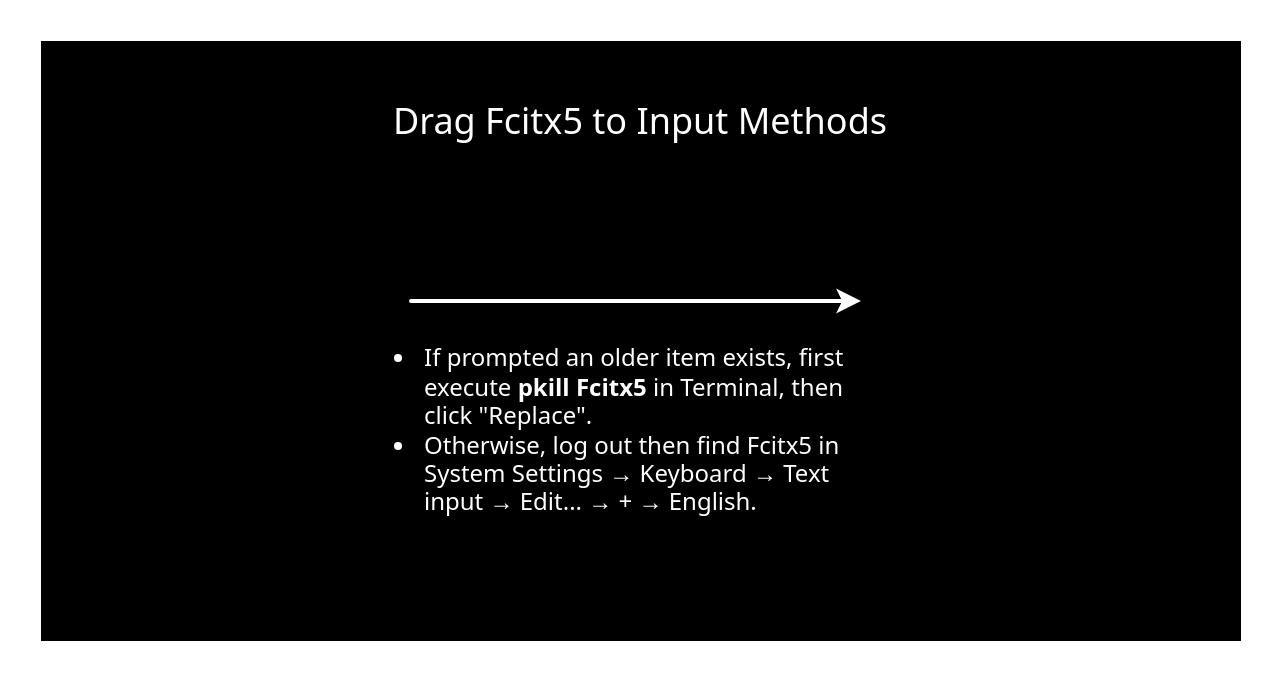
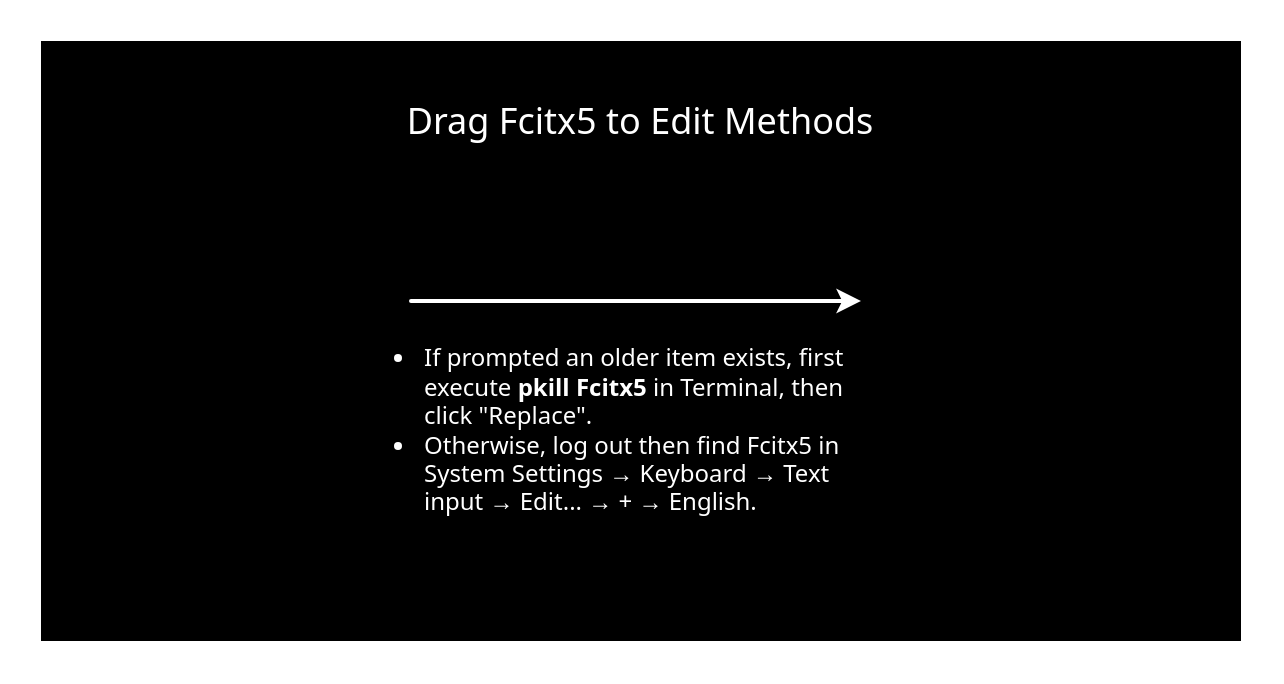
(641, 121) -> (641, 121)
